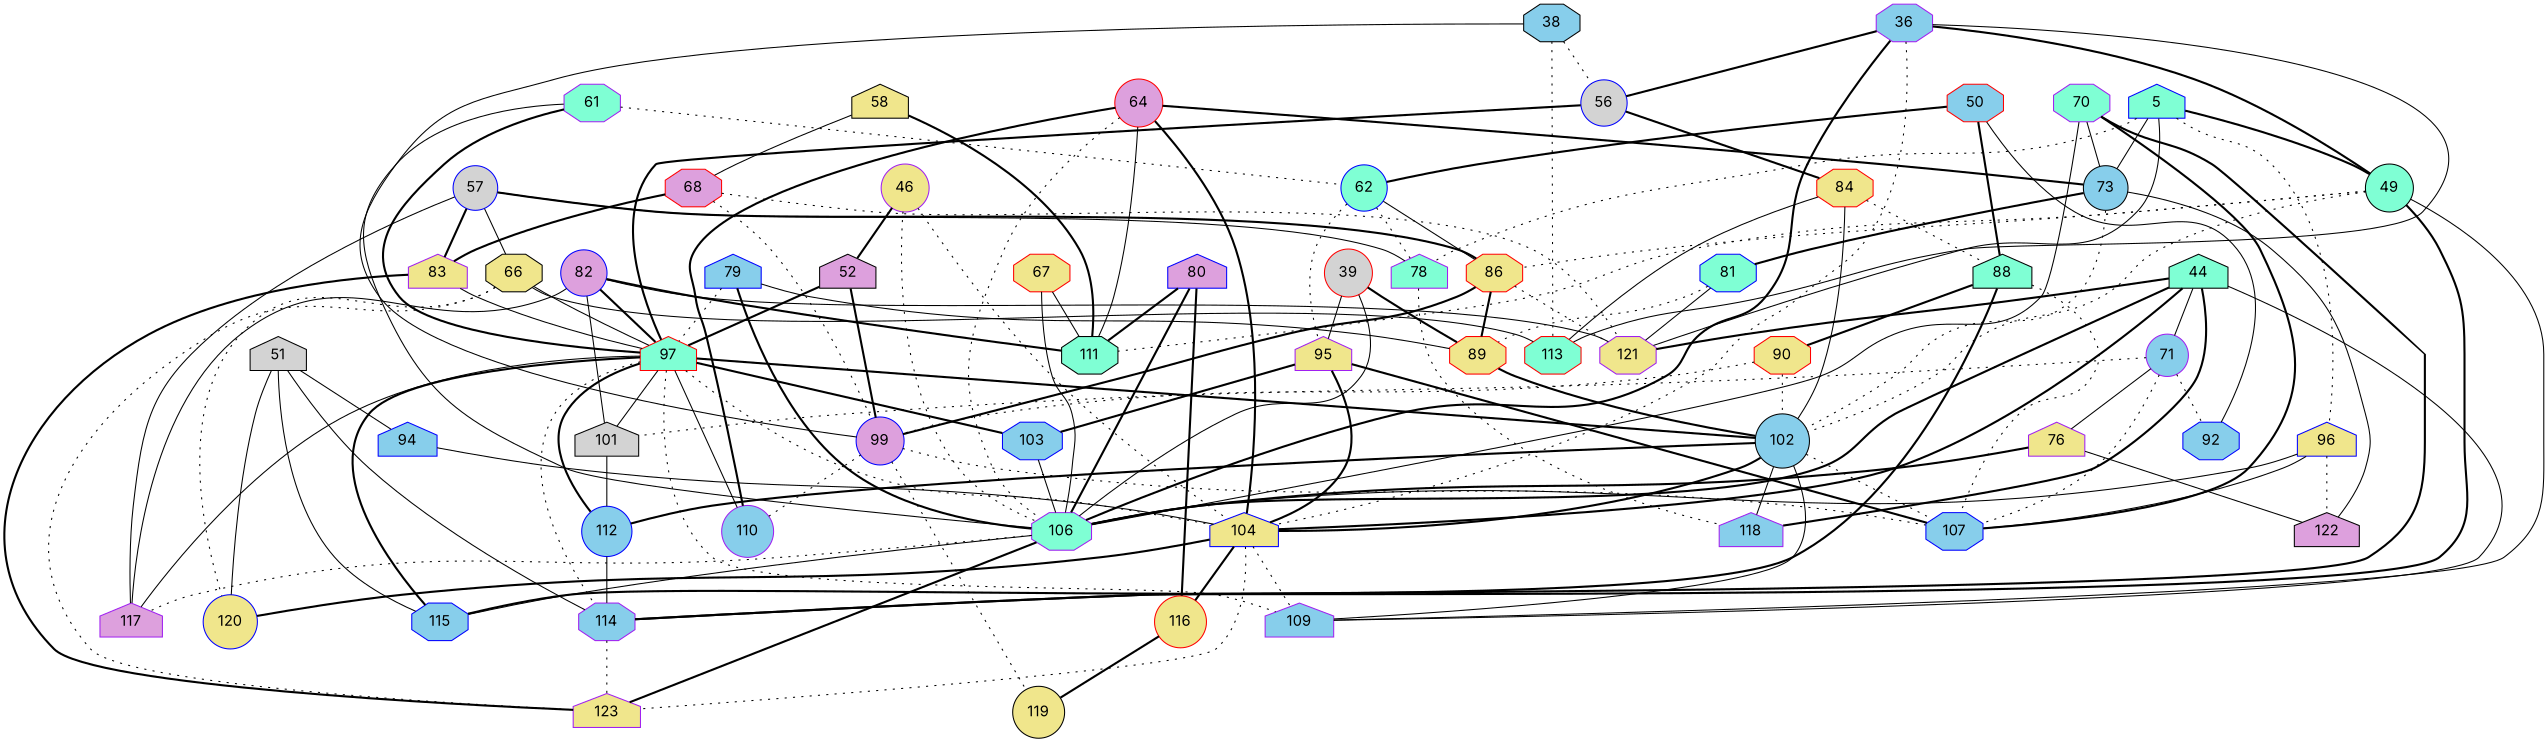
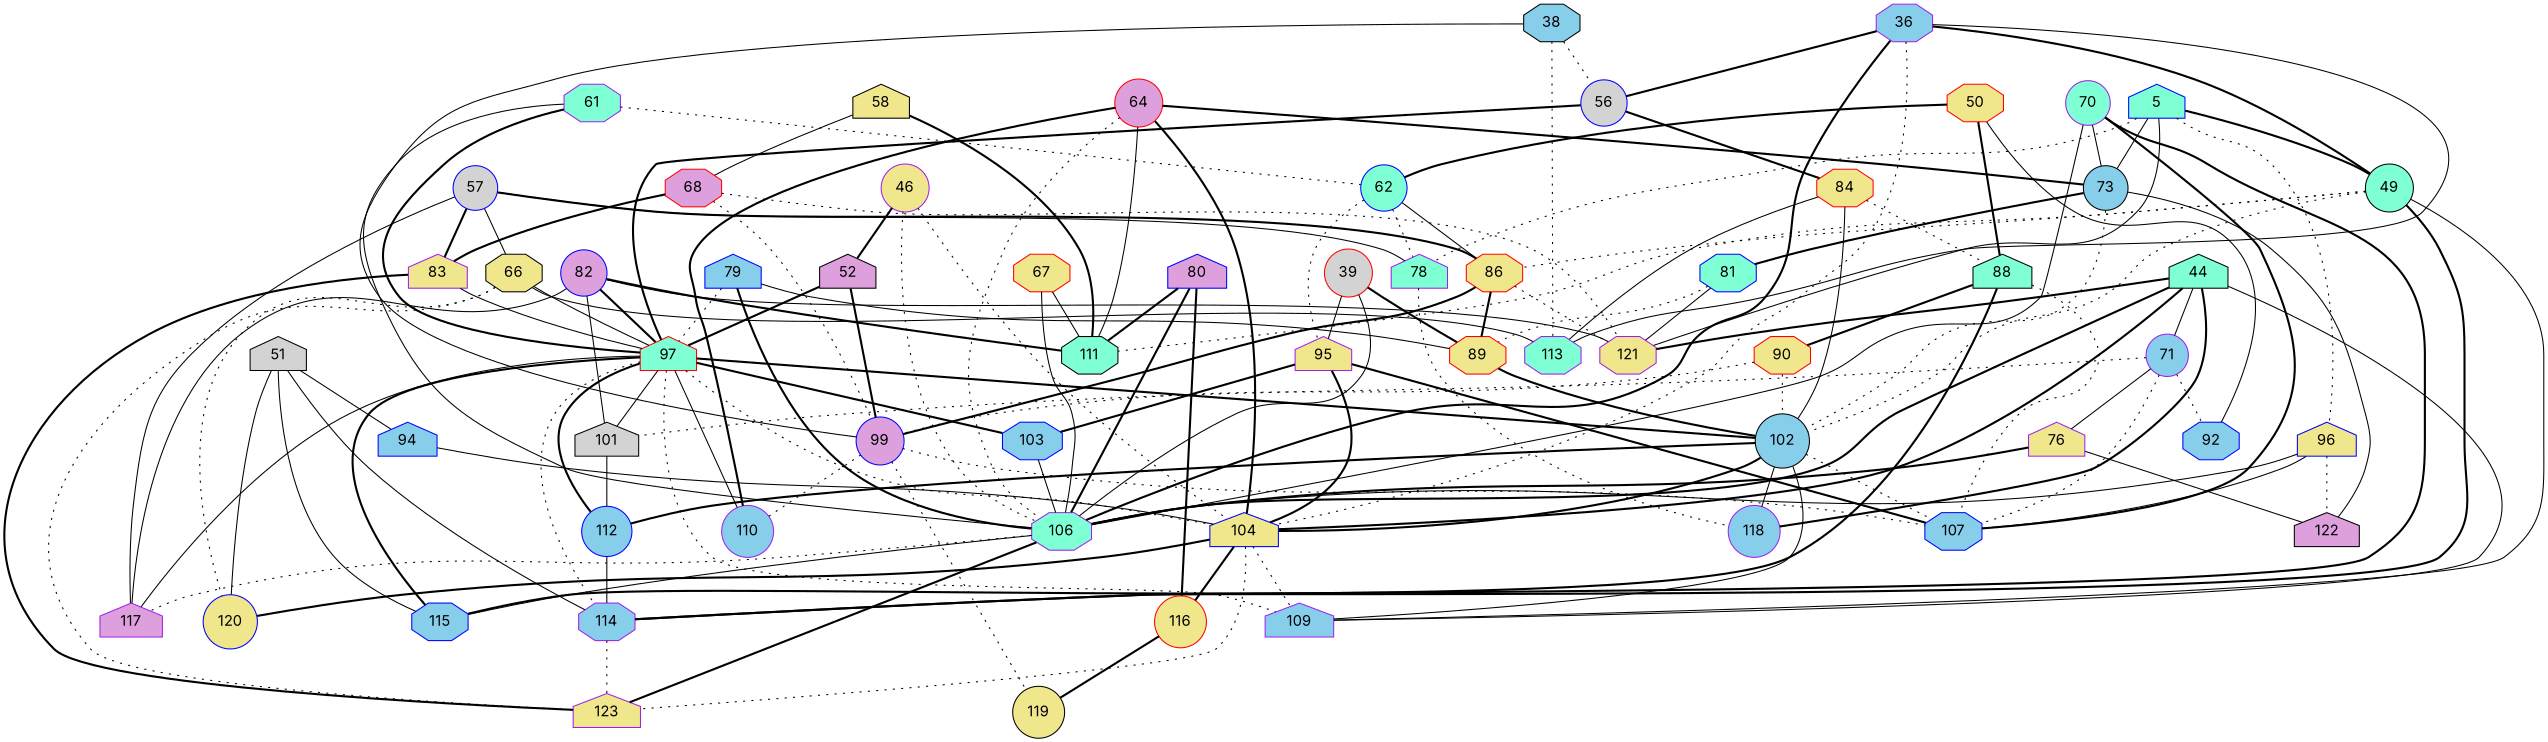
(1975, 103) -> (1975, 103)
(2082, 103) -> (2088, 103)
(1553, 355) -> (1553, 355)
(1751, 531) -> (1754, 531)
